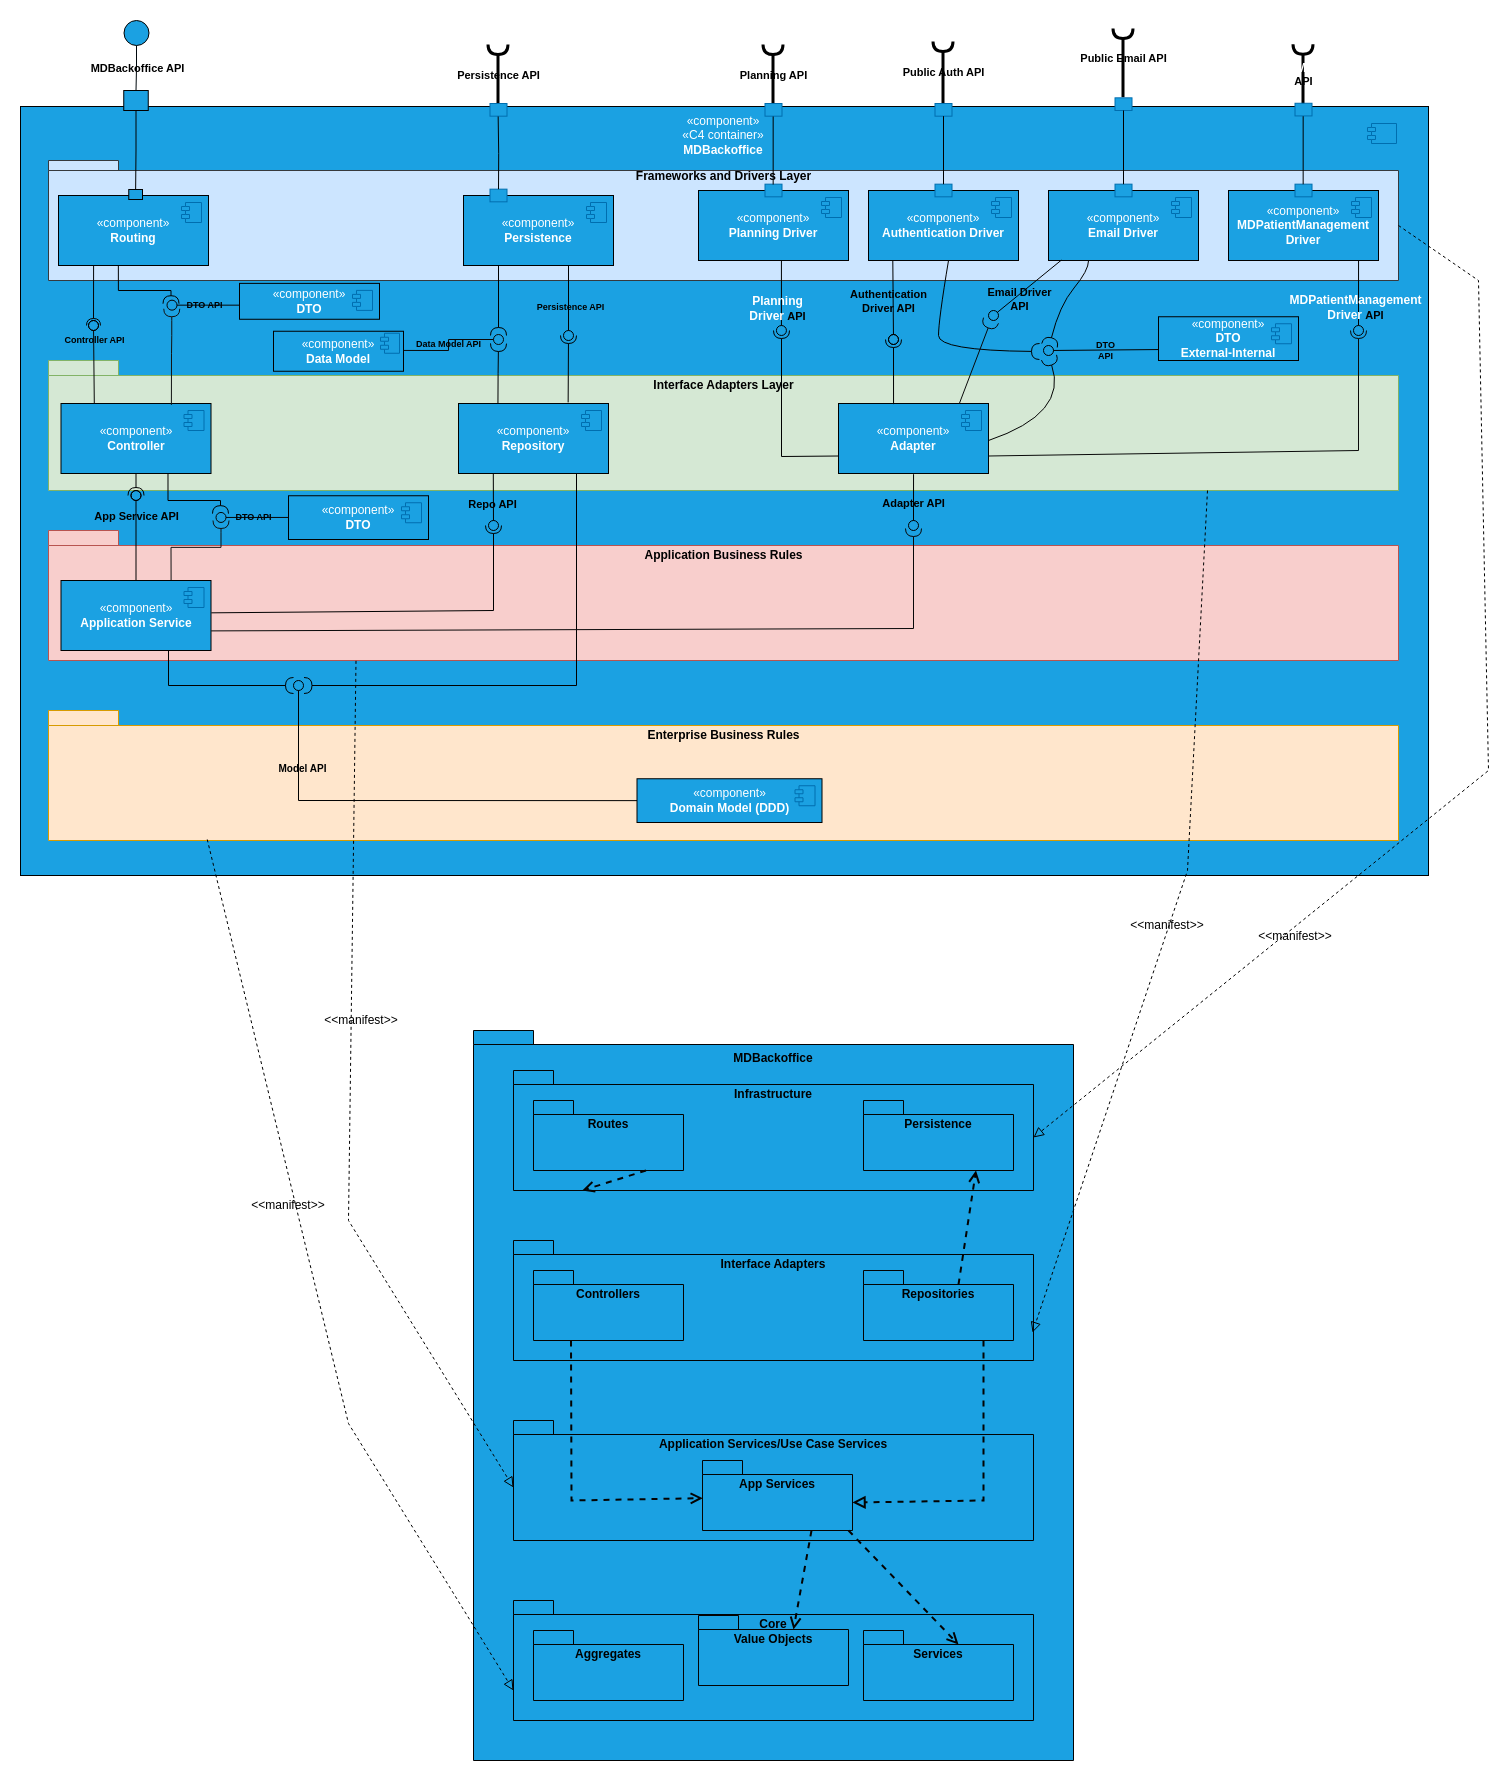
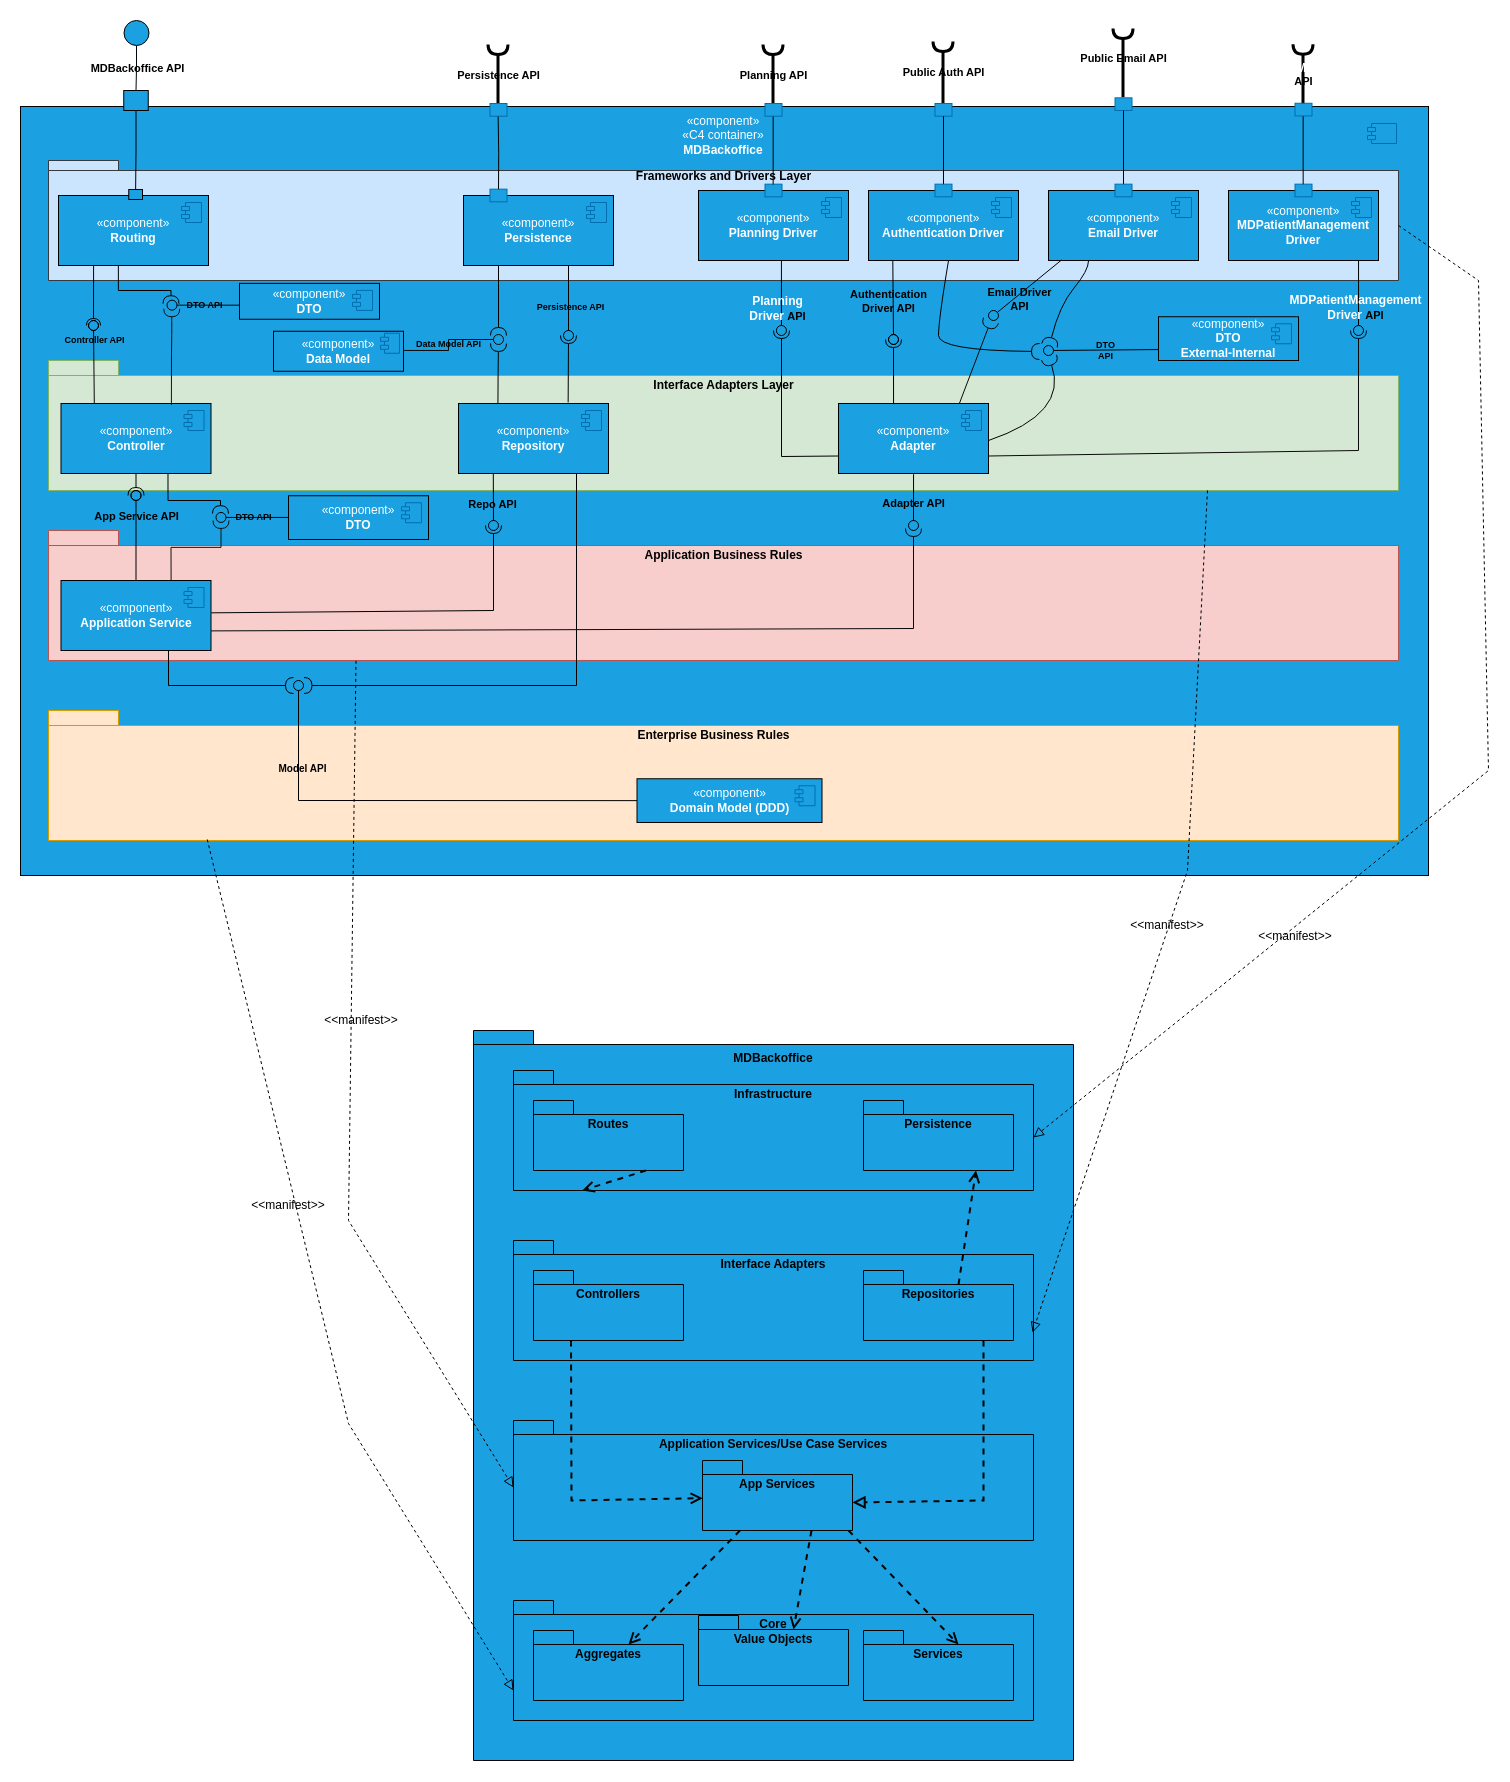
(724, 736) -> (714, 736)
none -> (686, 1586)
